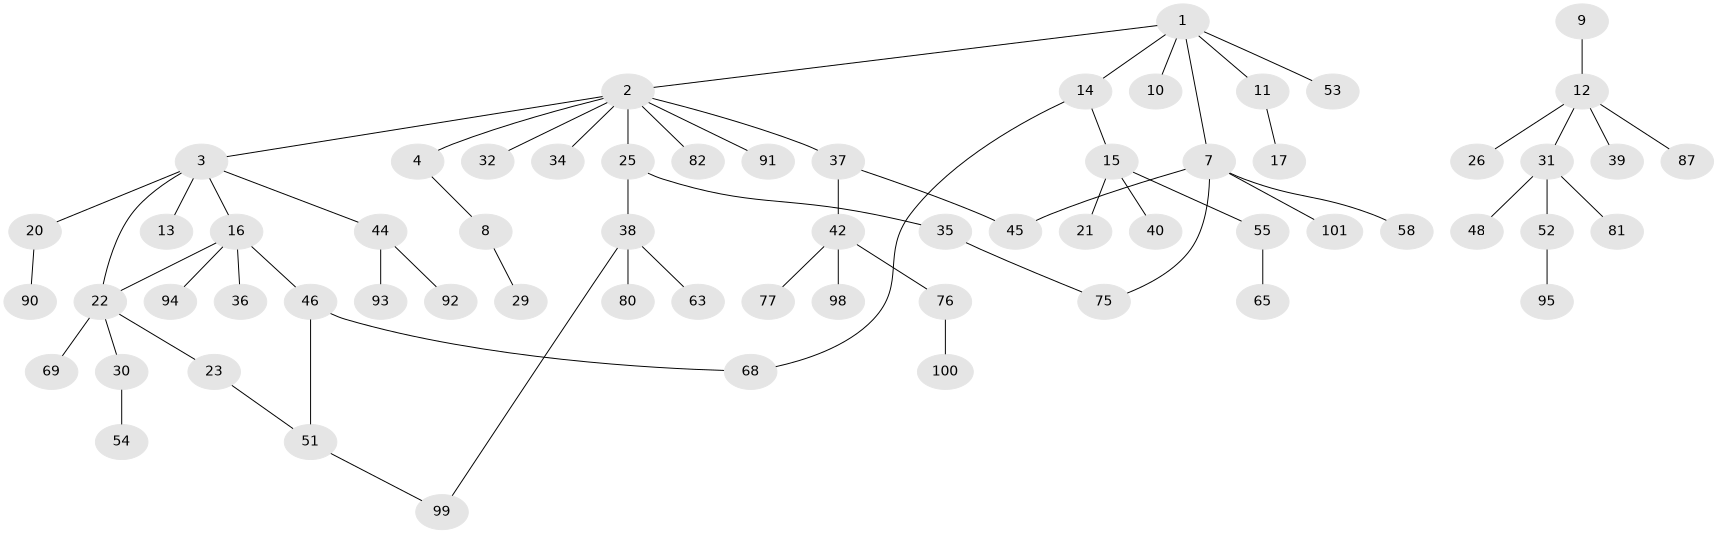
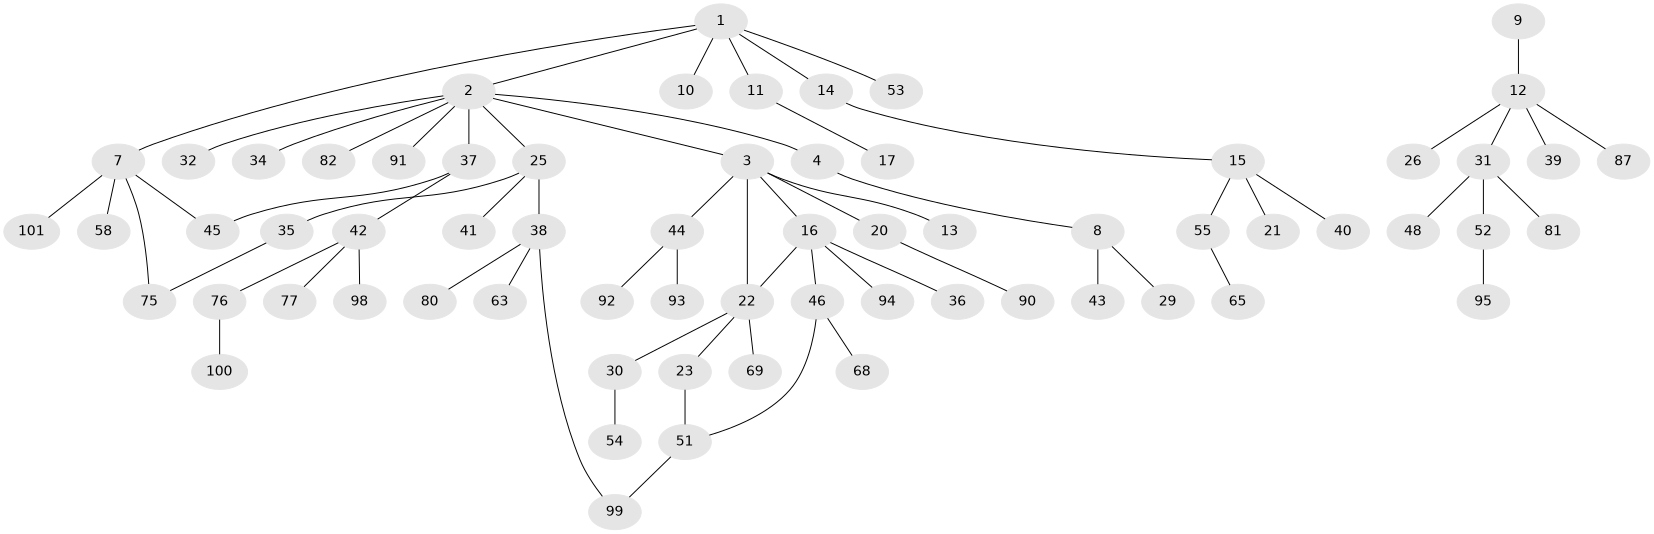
(902, 228) -> none
none -> (469, 232)
none -> (1098, 302)
